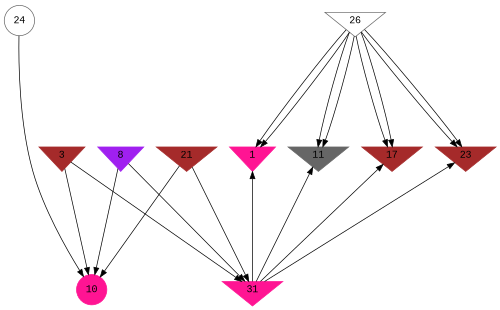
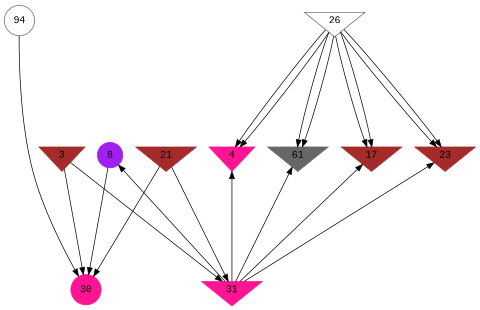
(19, 21) -> (19, 21)
(121, 155) -> (110, 155)
(252, 155) -> (232, 155)
(318, 155) -> (298, 155)
(184, 220) -> (174, 226)
(92, 290) -> (86, 290)
